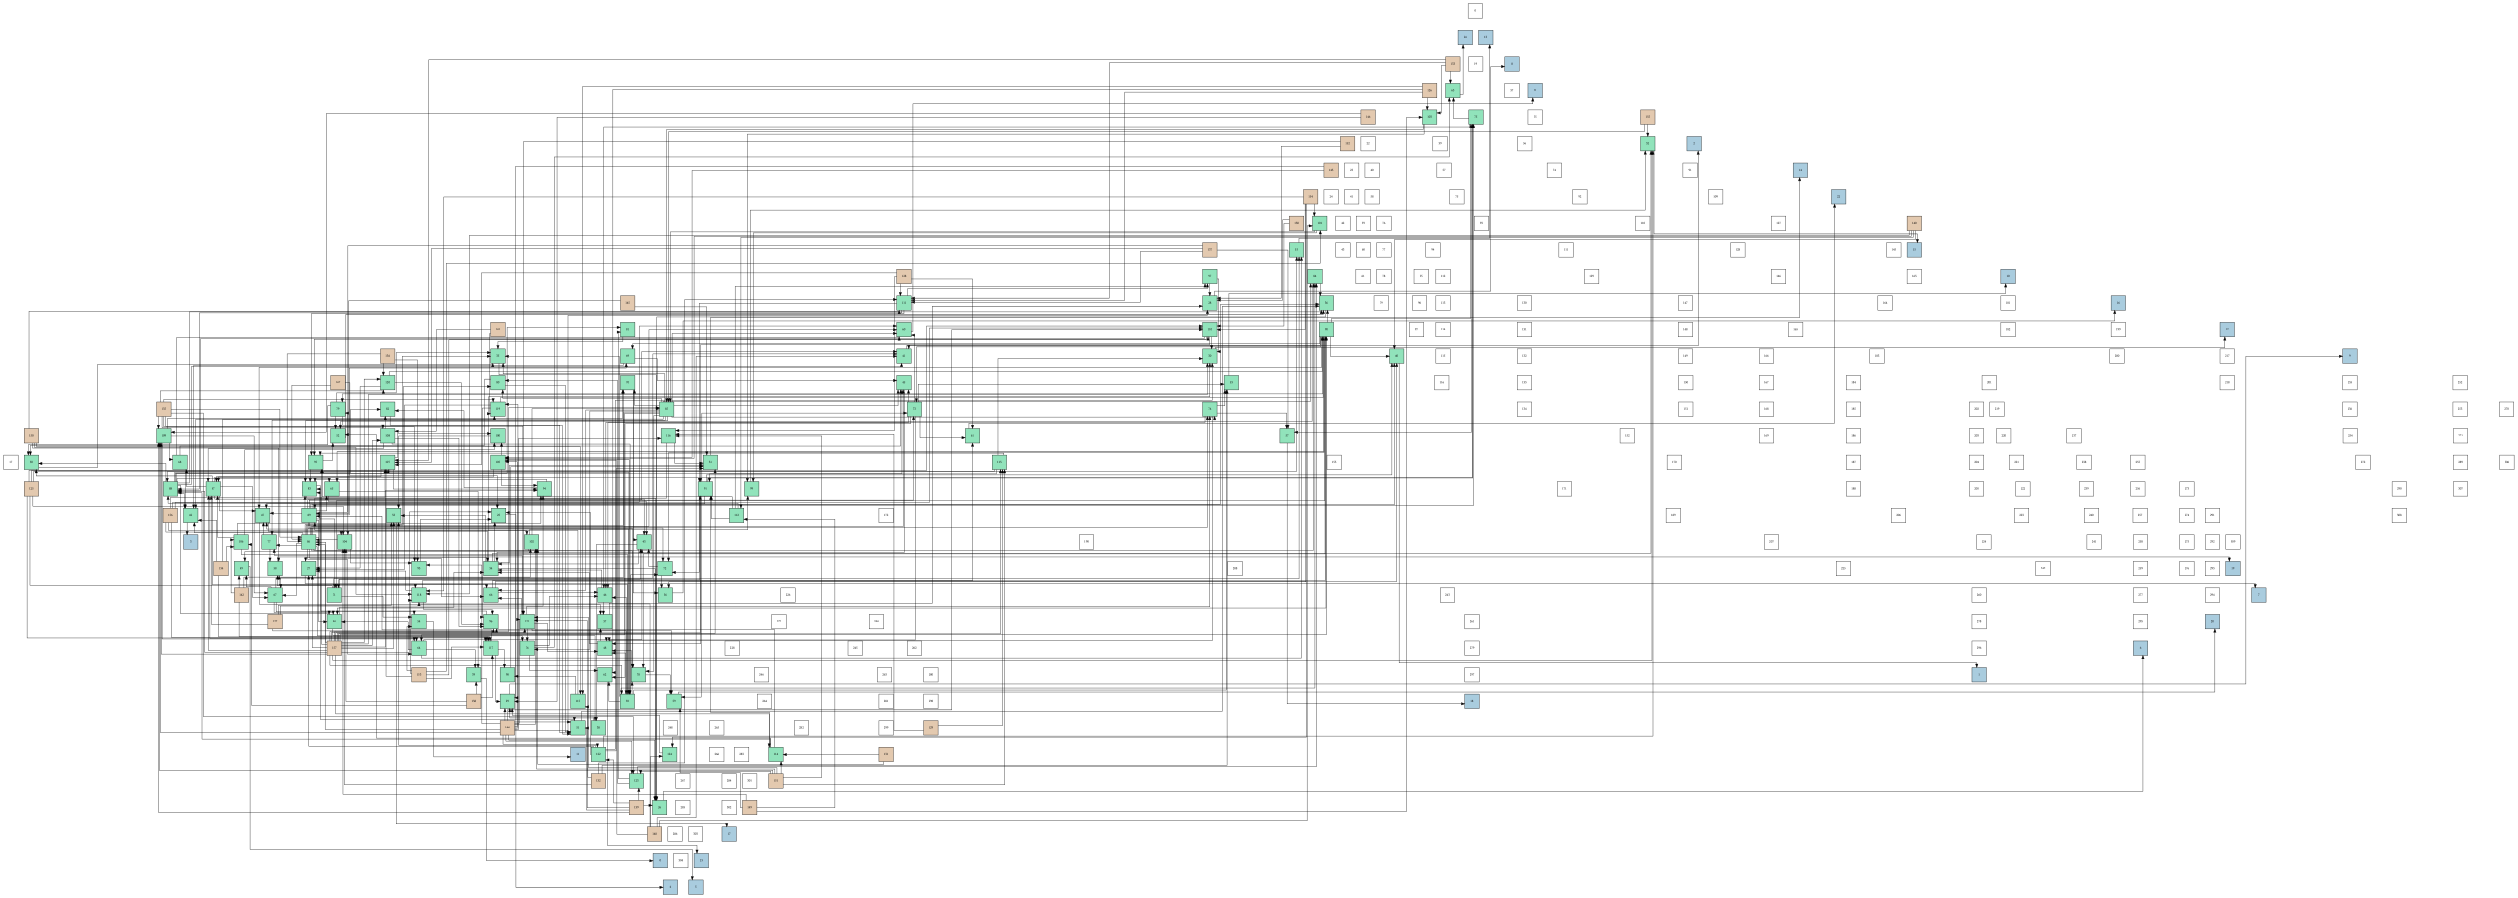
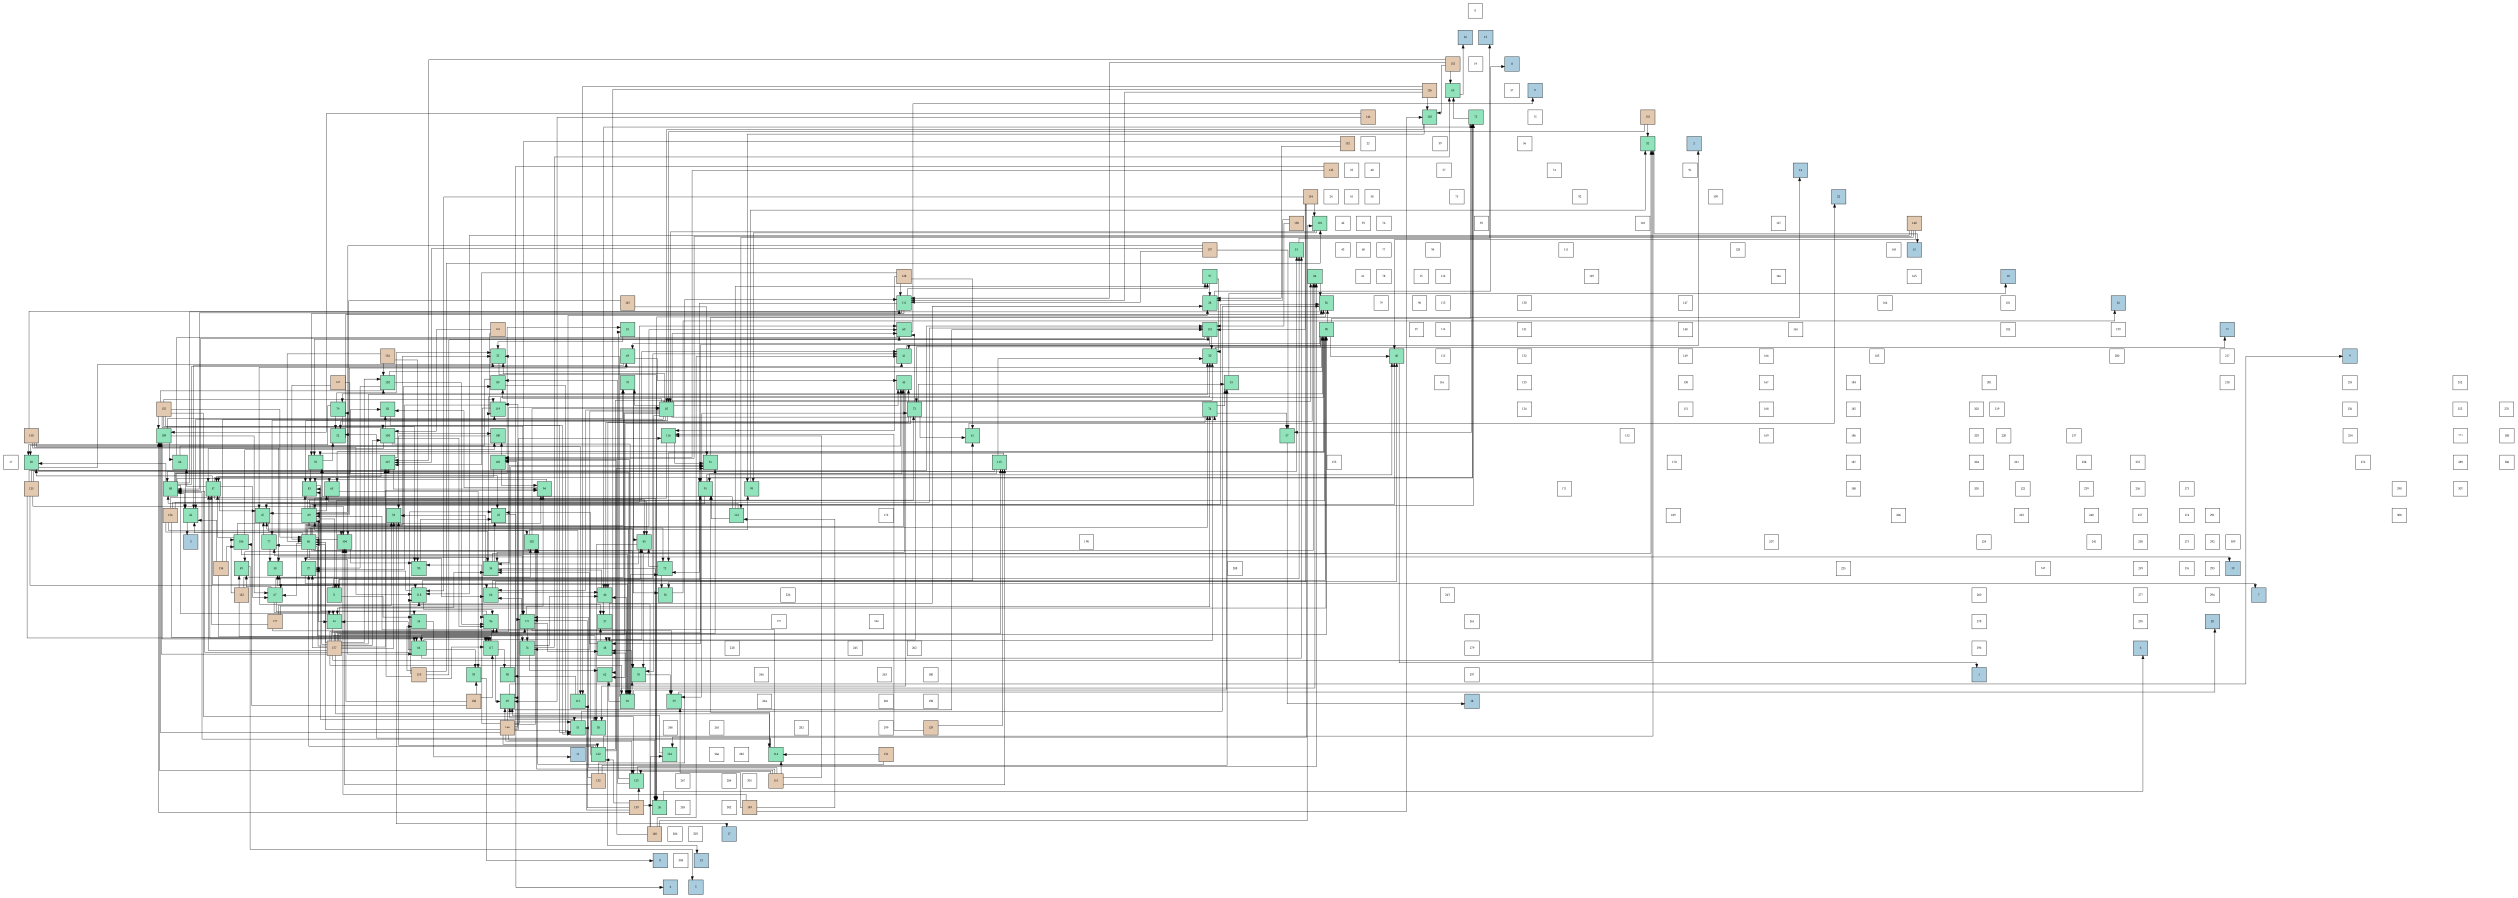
none -> (2507, 436)
none -> (318, 588)
none -> (902, 686)
